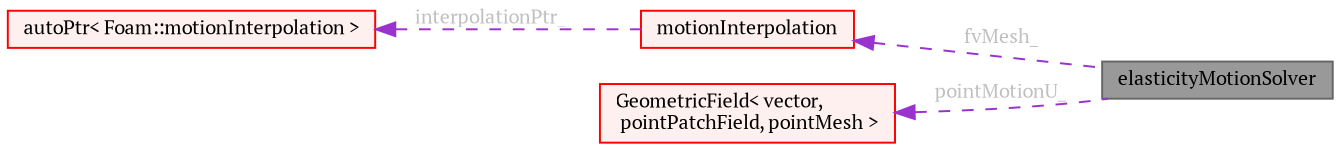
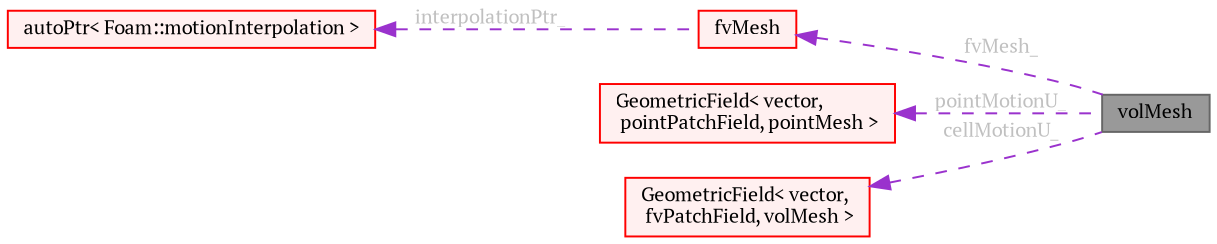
(747, 29) -> (747, 29)
(1217, 80) -> (1156, 113)
none -> (747, 207)
